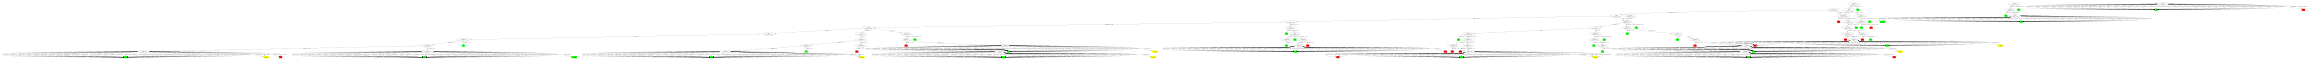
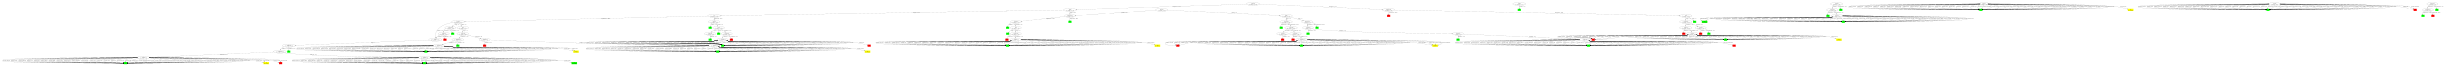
(1849, 10) -> none
(1611, 25) -> (1224, 13)
(955, 44) -> (438, 36)
